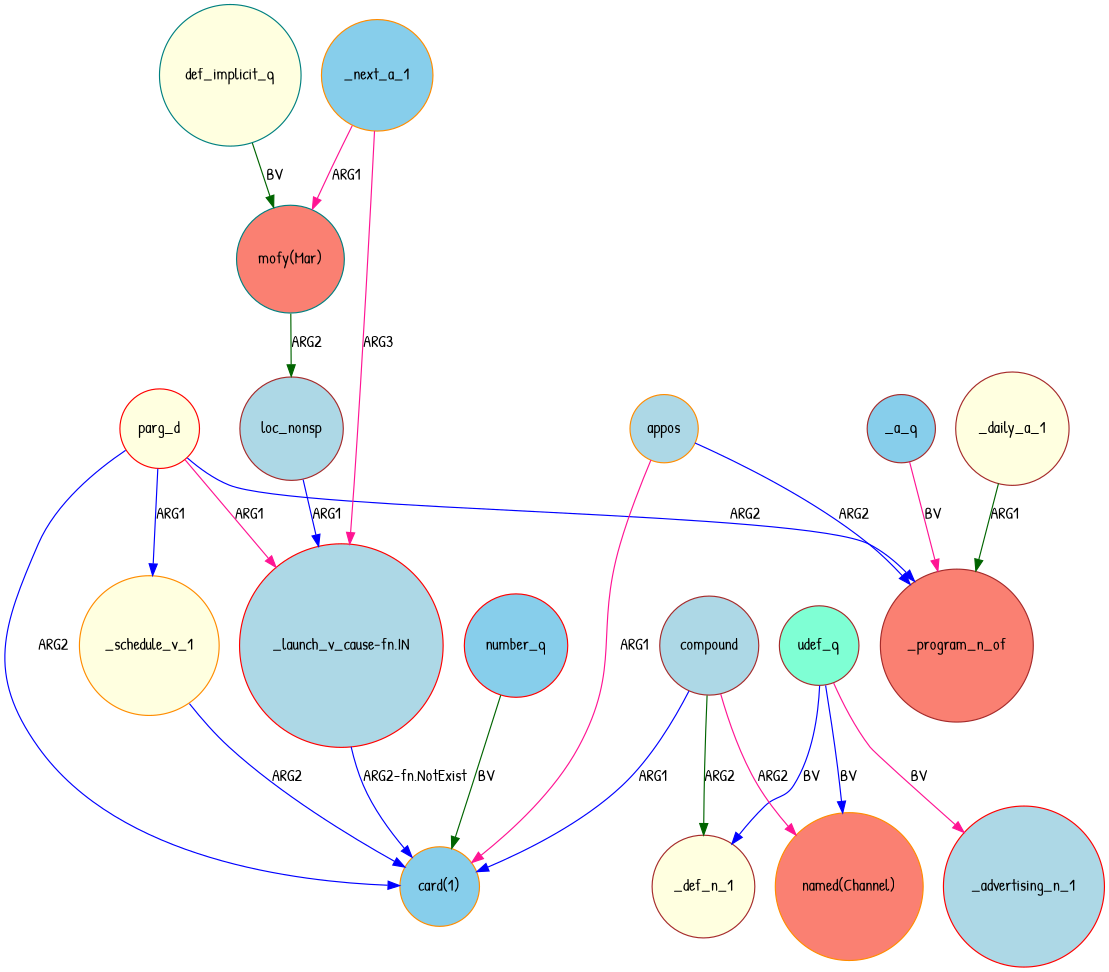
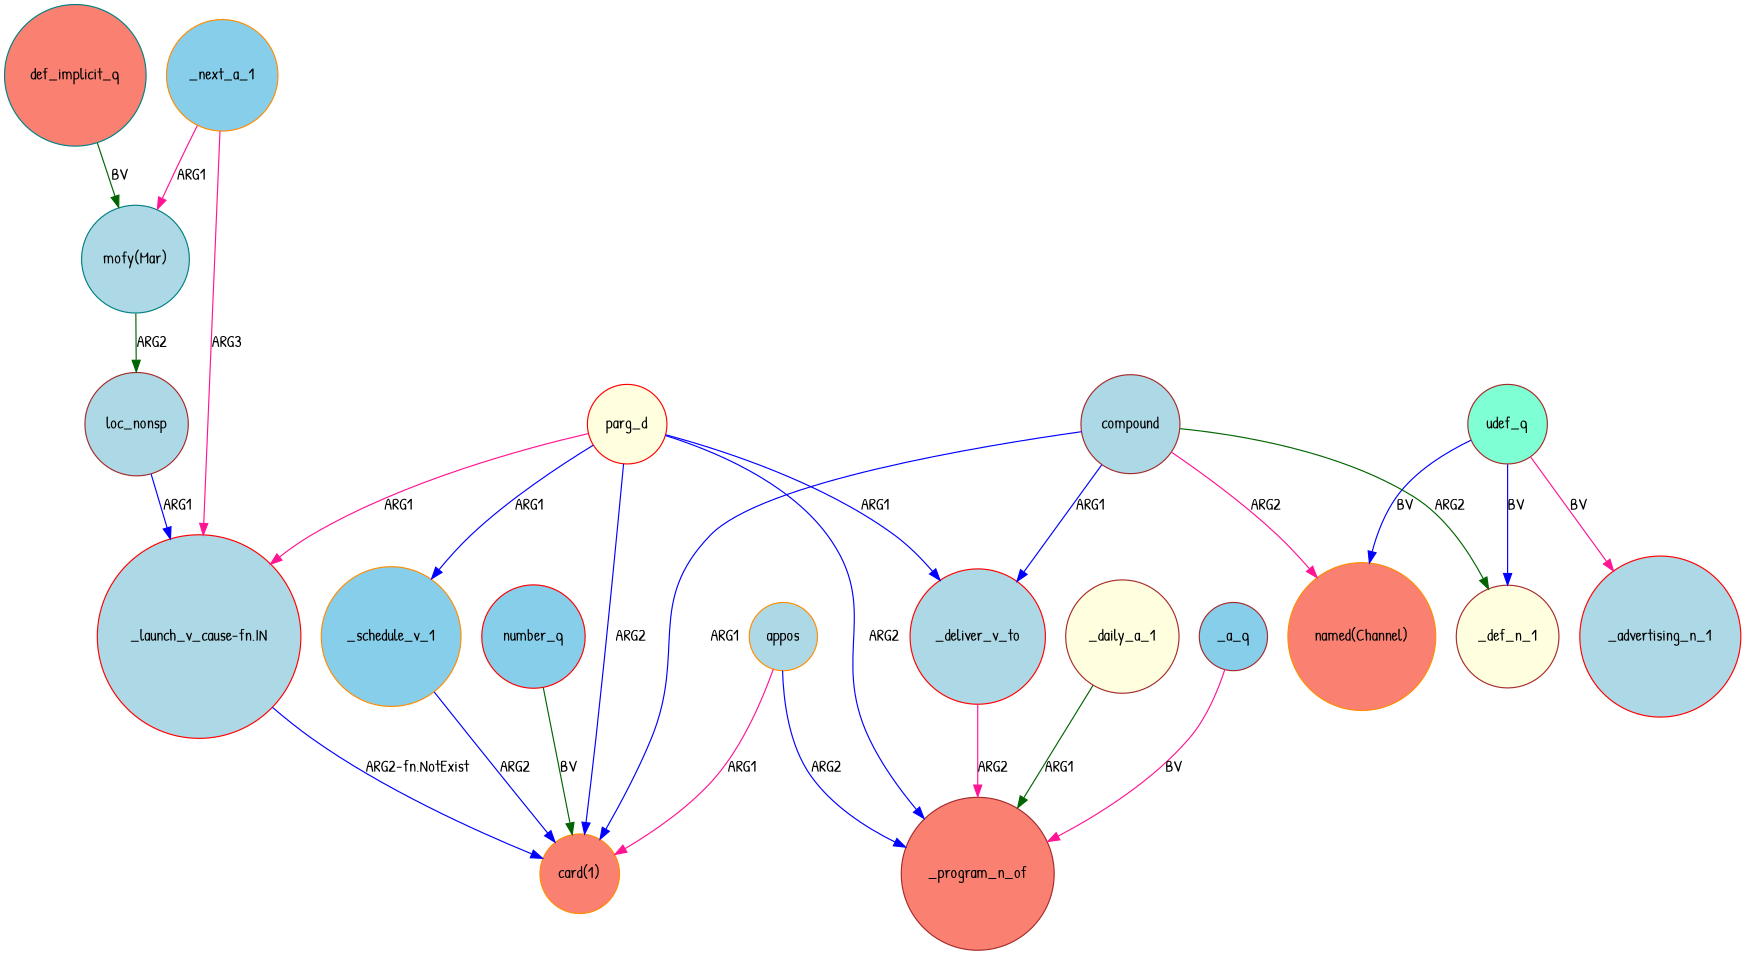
(230, 75) -> (75, 75)
(290, 259) -> (135, 259)
none -> (978, 637)
(149, 646) -> (391, 637)
(440, 887) -> (580, 874)
